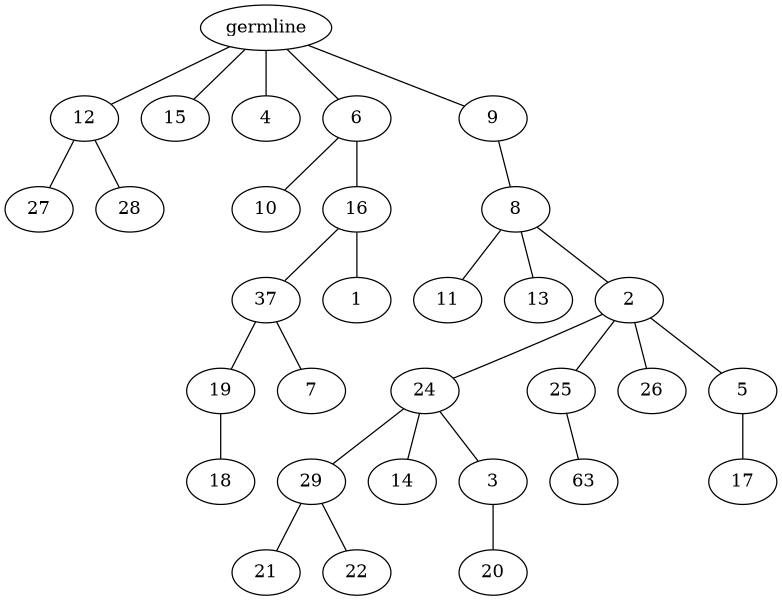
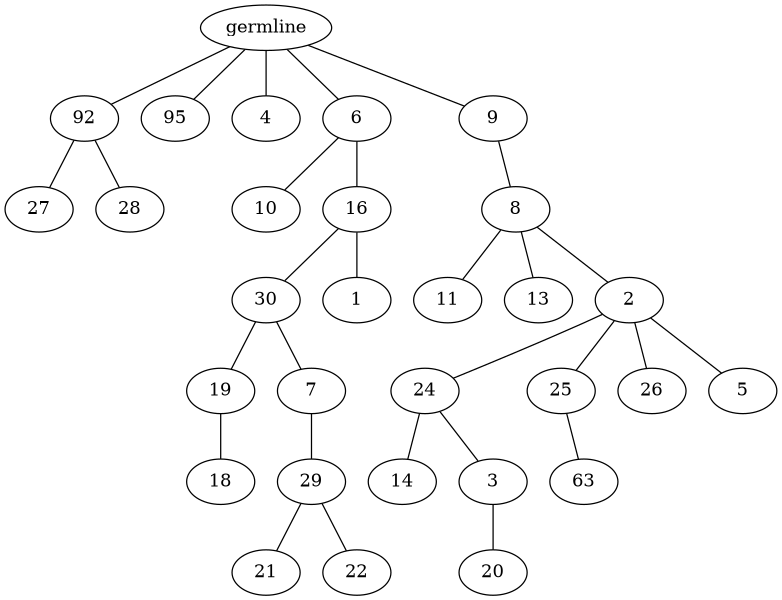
(84, 119) -> (84, 119)
(175, 119) -> (175, 119)
(266, 300) -> (266, 300)
(368, 436) -> (311, 436)
(743, 482) -> none
